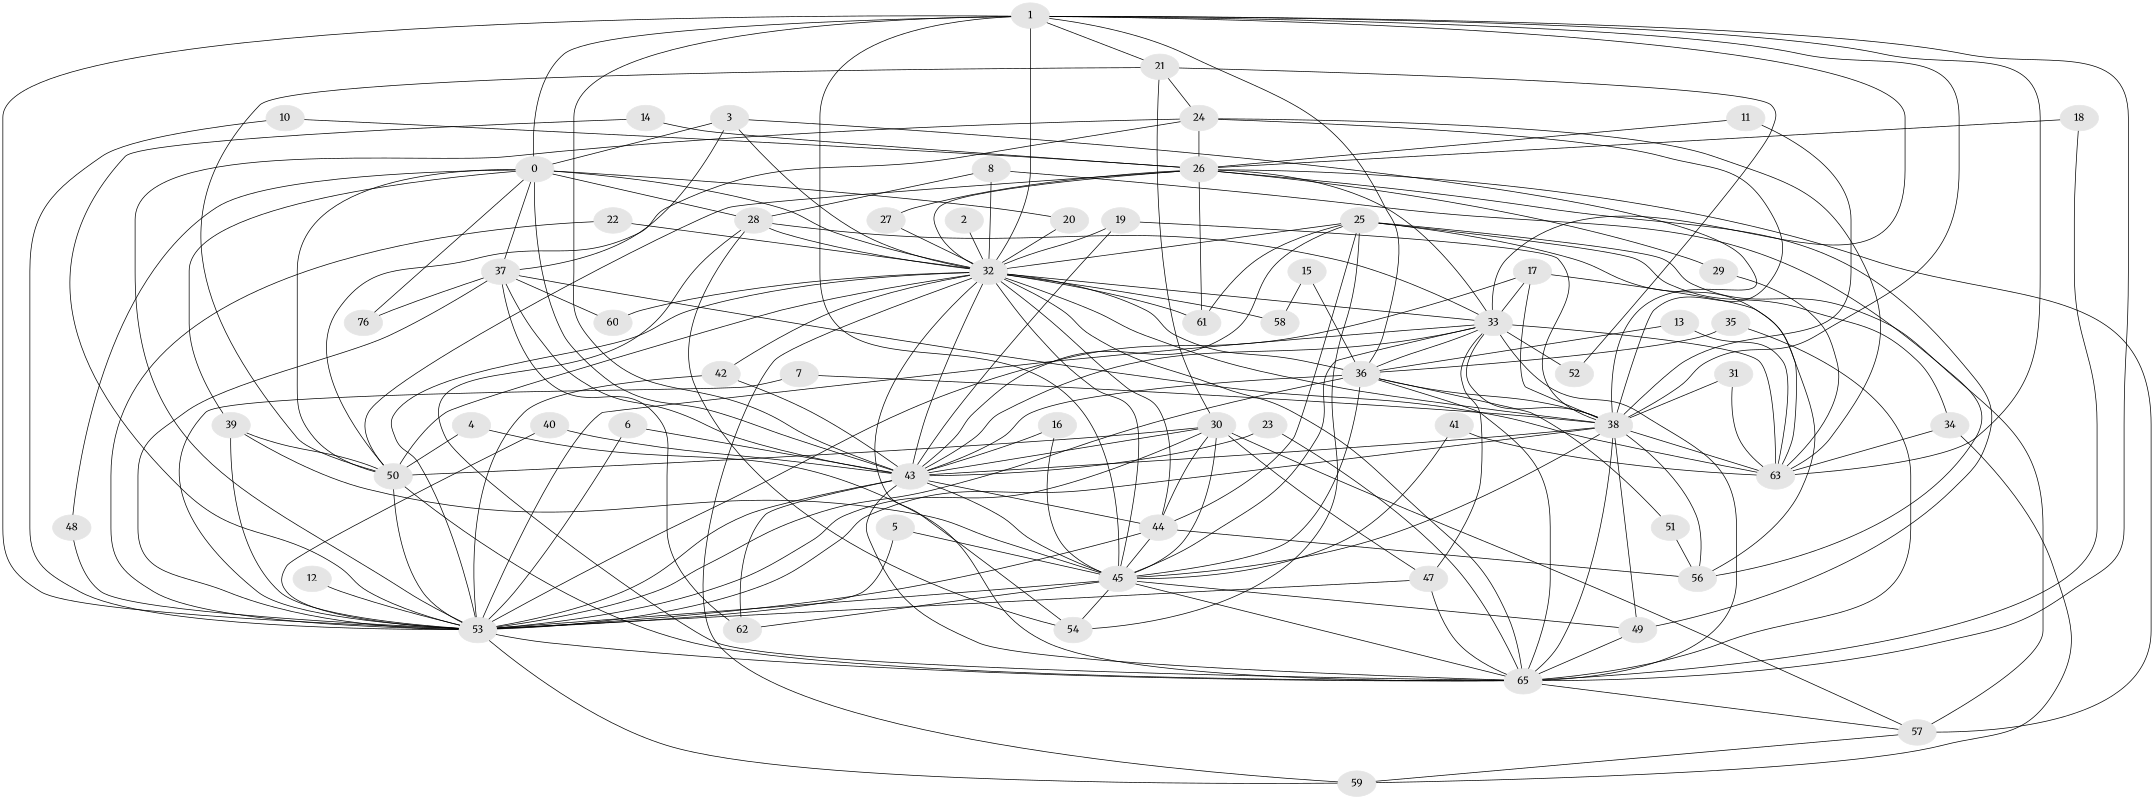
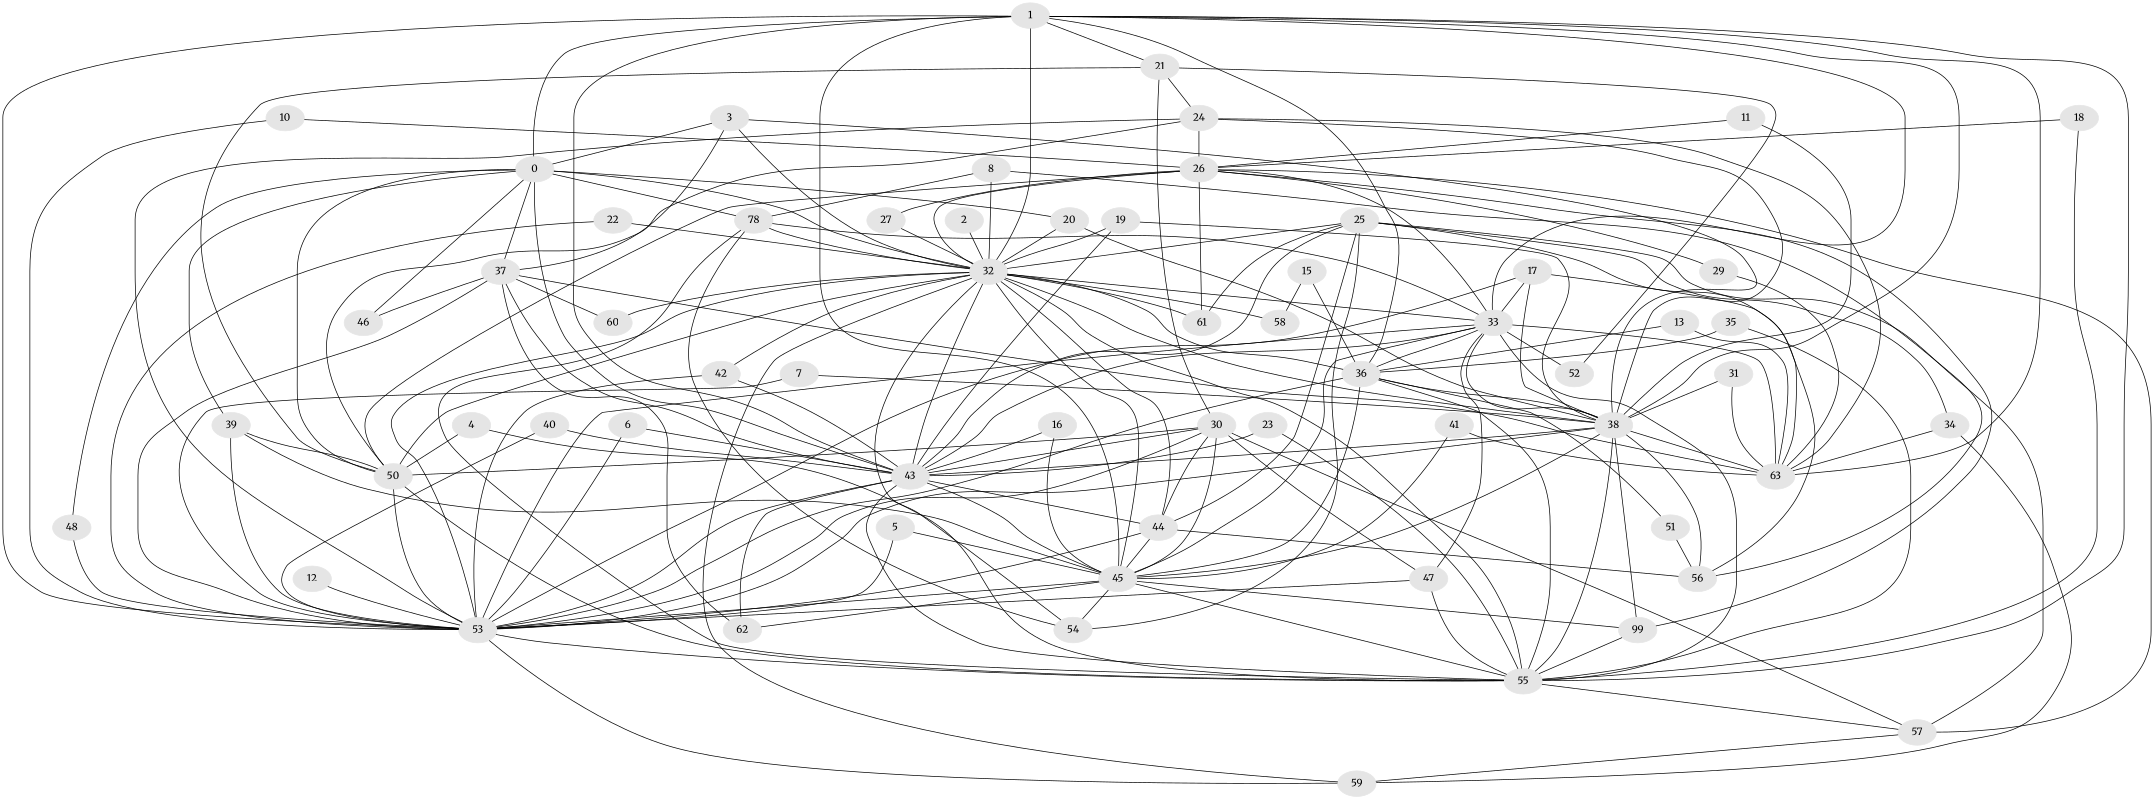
(646, 118) -> none
(754, 220) -> (754, 220)
none -> (1315, 314)
(363, 323) -> (363, 323)
(1093, 397) -> none
(1638, 630) -> (1638, 630)
(1523, 681) -> (1523, 681)
